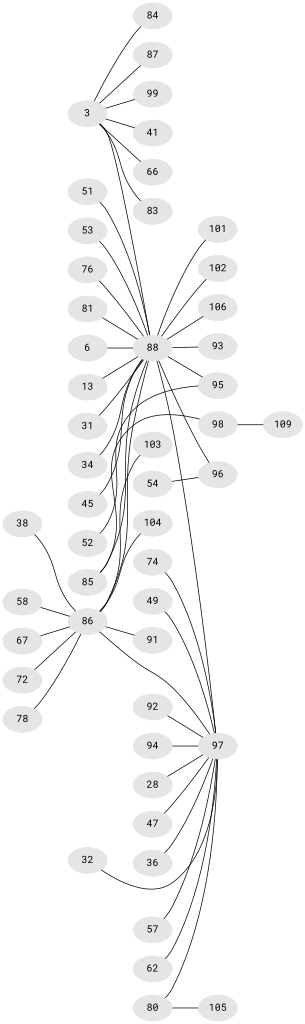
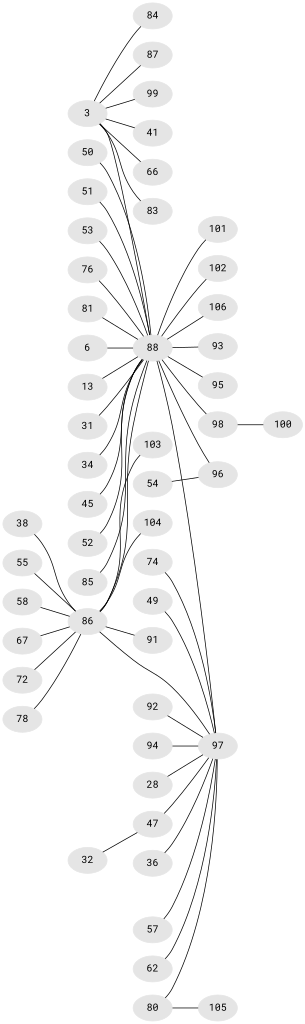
none -> (88, 153)
(139, 422) -> (183, 387)
(283, 425) -> (283, 425)
(117, 477) -> (121, 474)
none -> (22, 563)
(178, 877) -> (120, 842)
